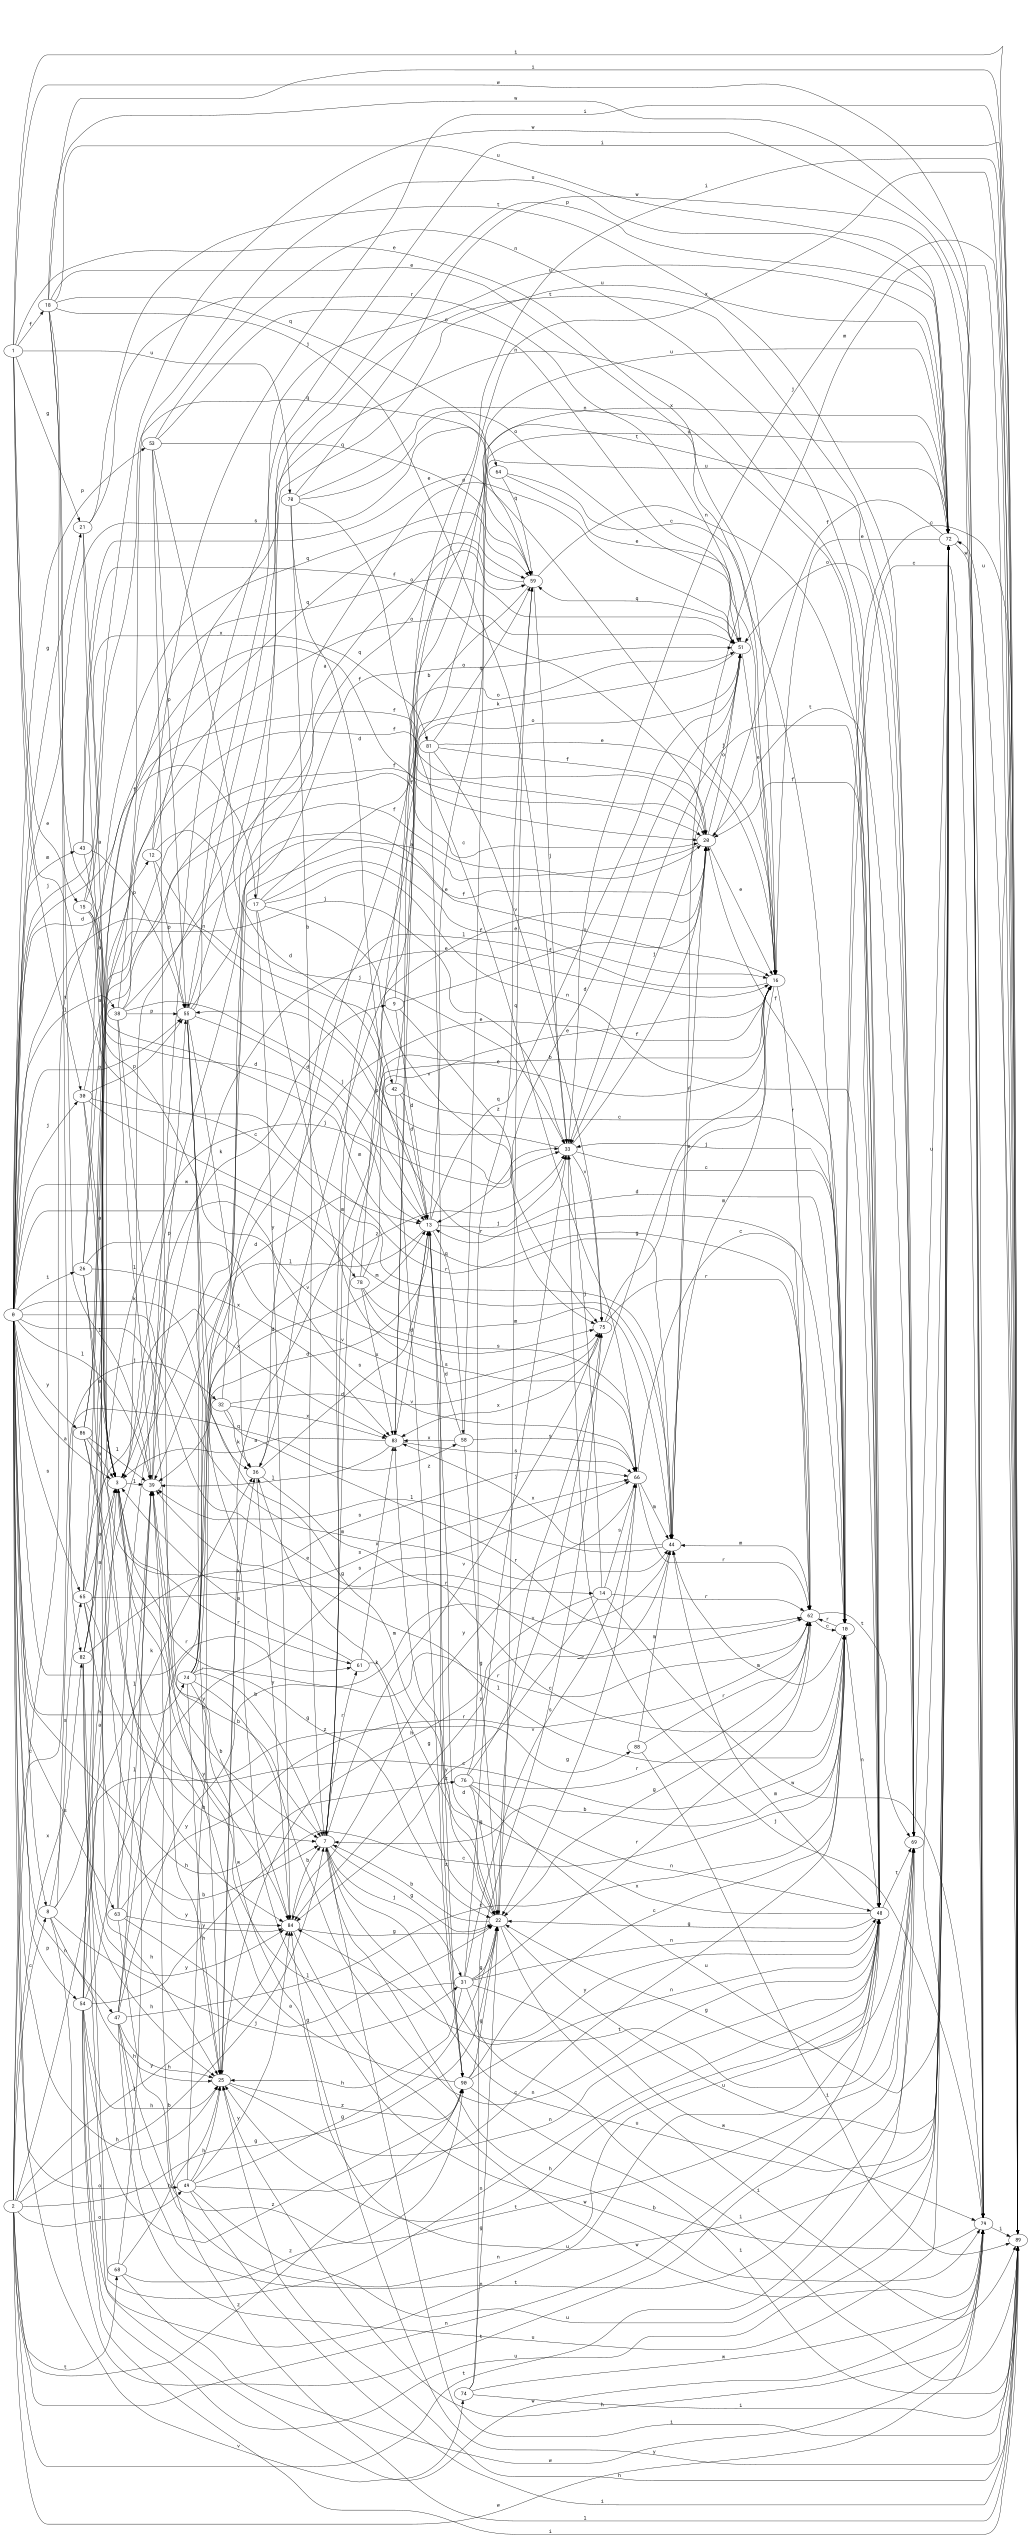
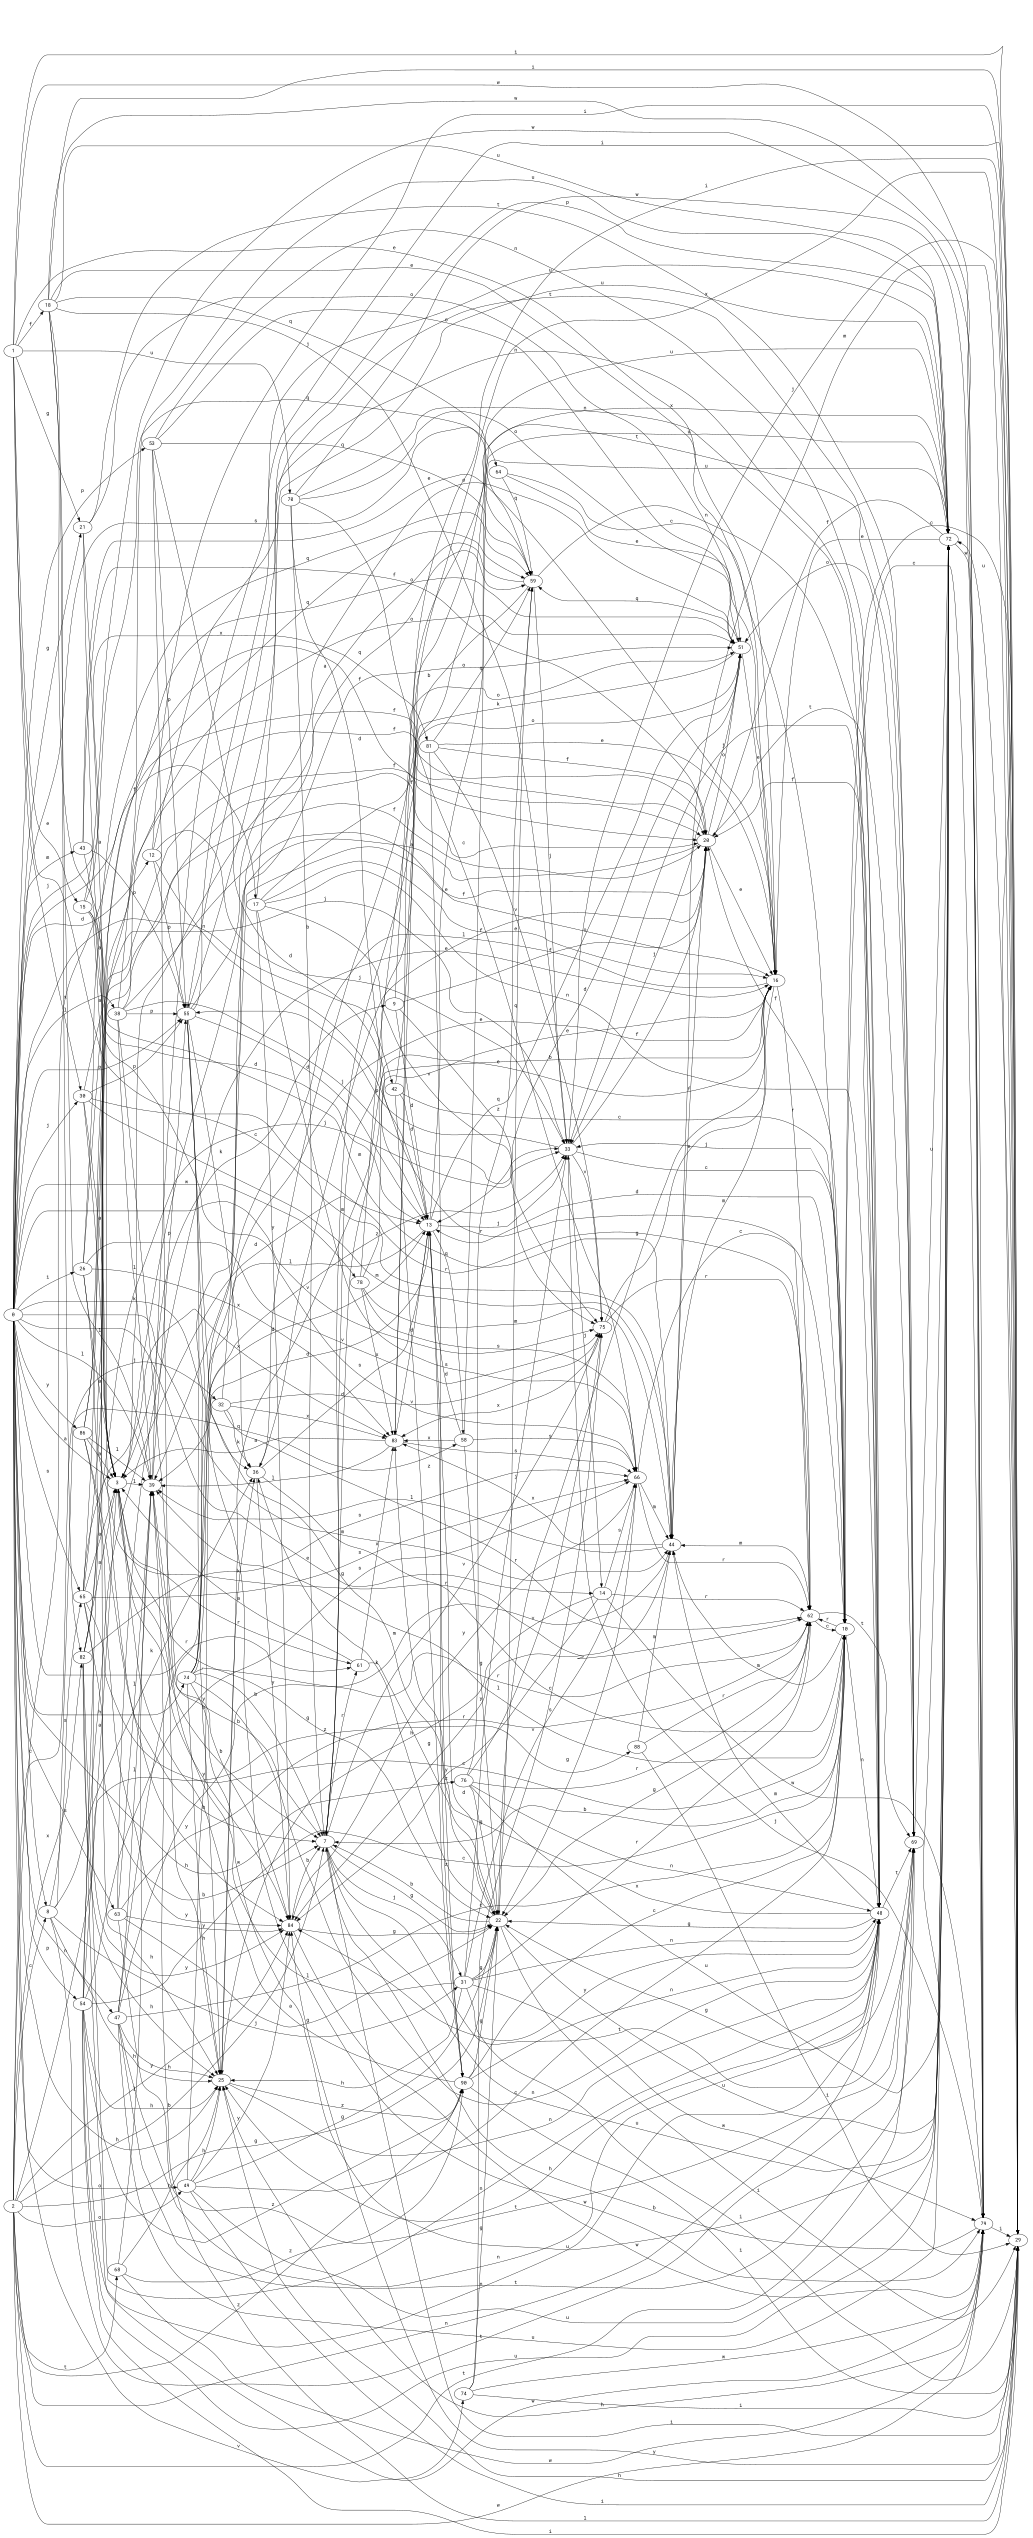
(412, 295) -> (412, 295)
(590, 1373) -> (585, 1359)
(1018, 2240) -> (1018, 2240)
